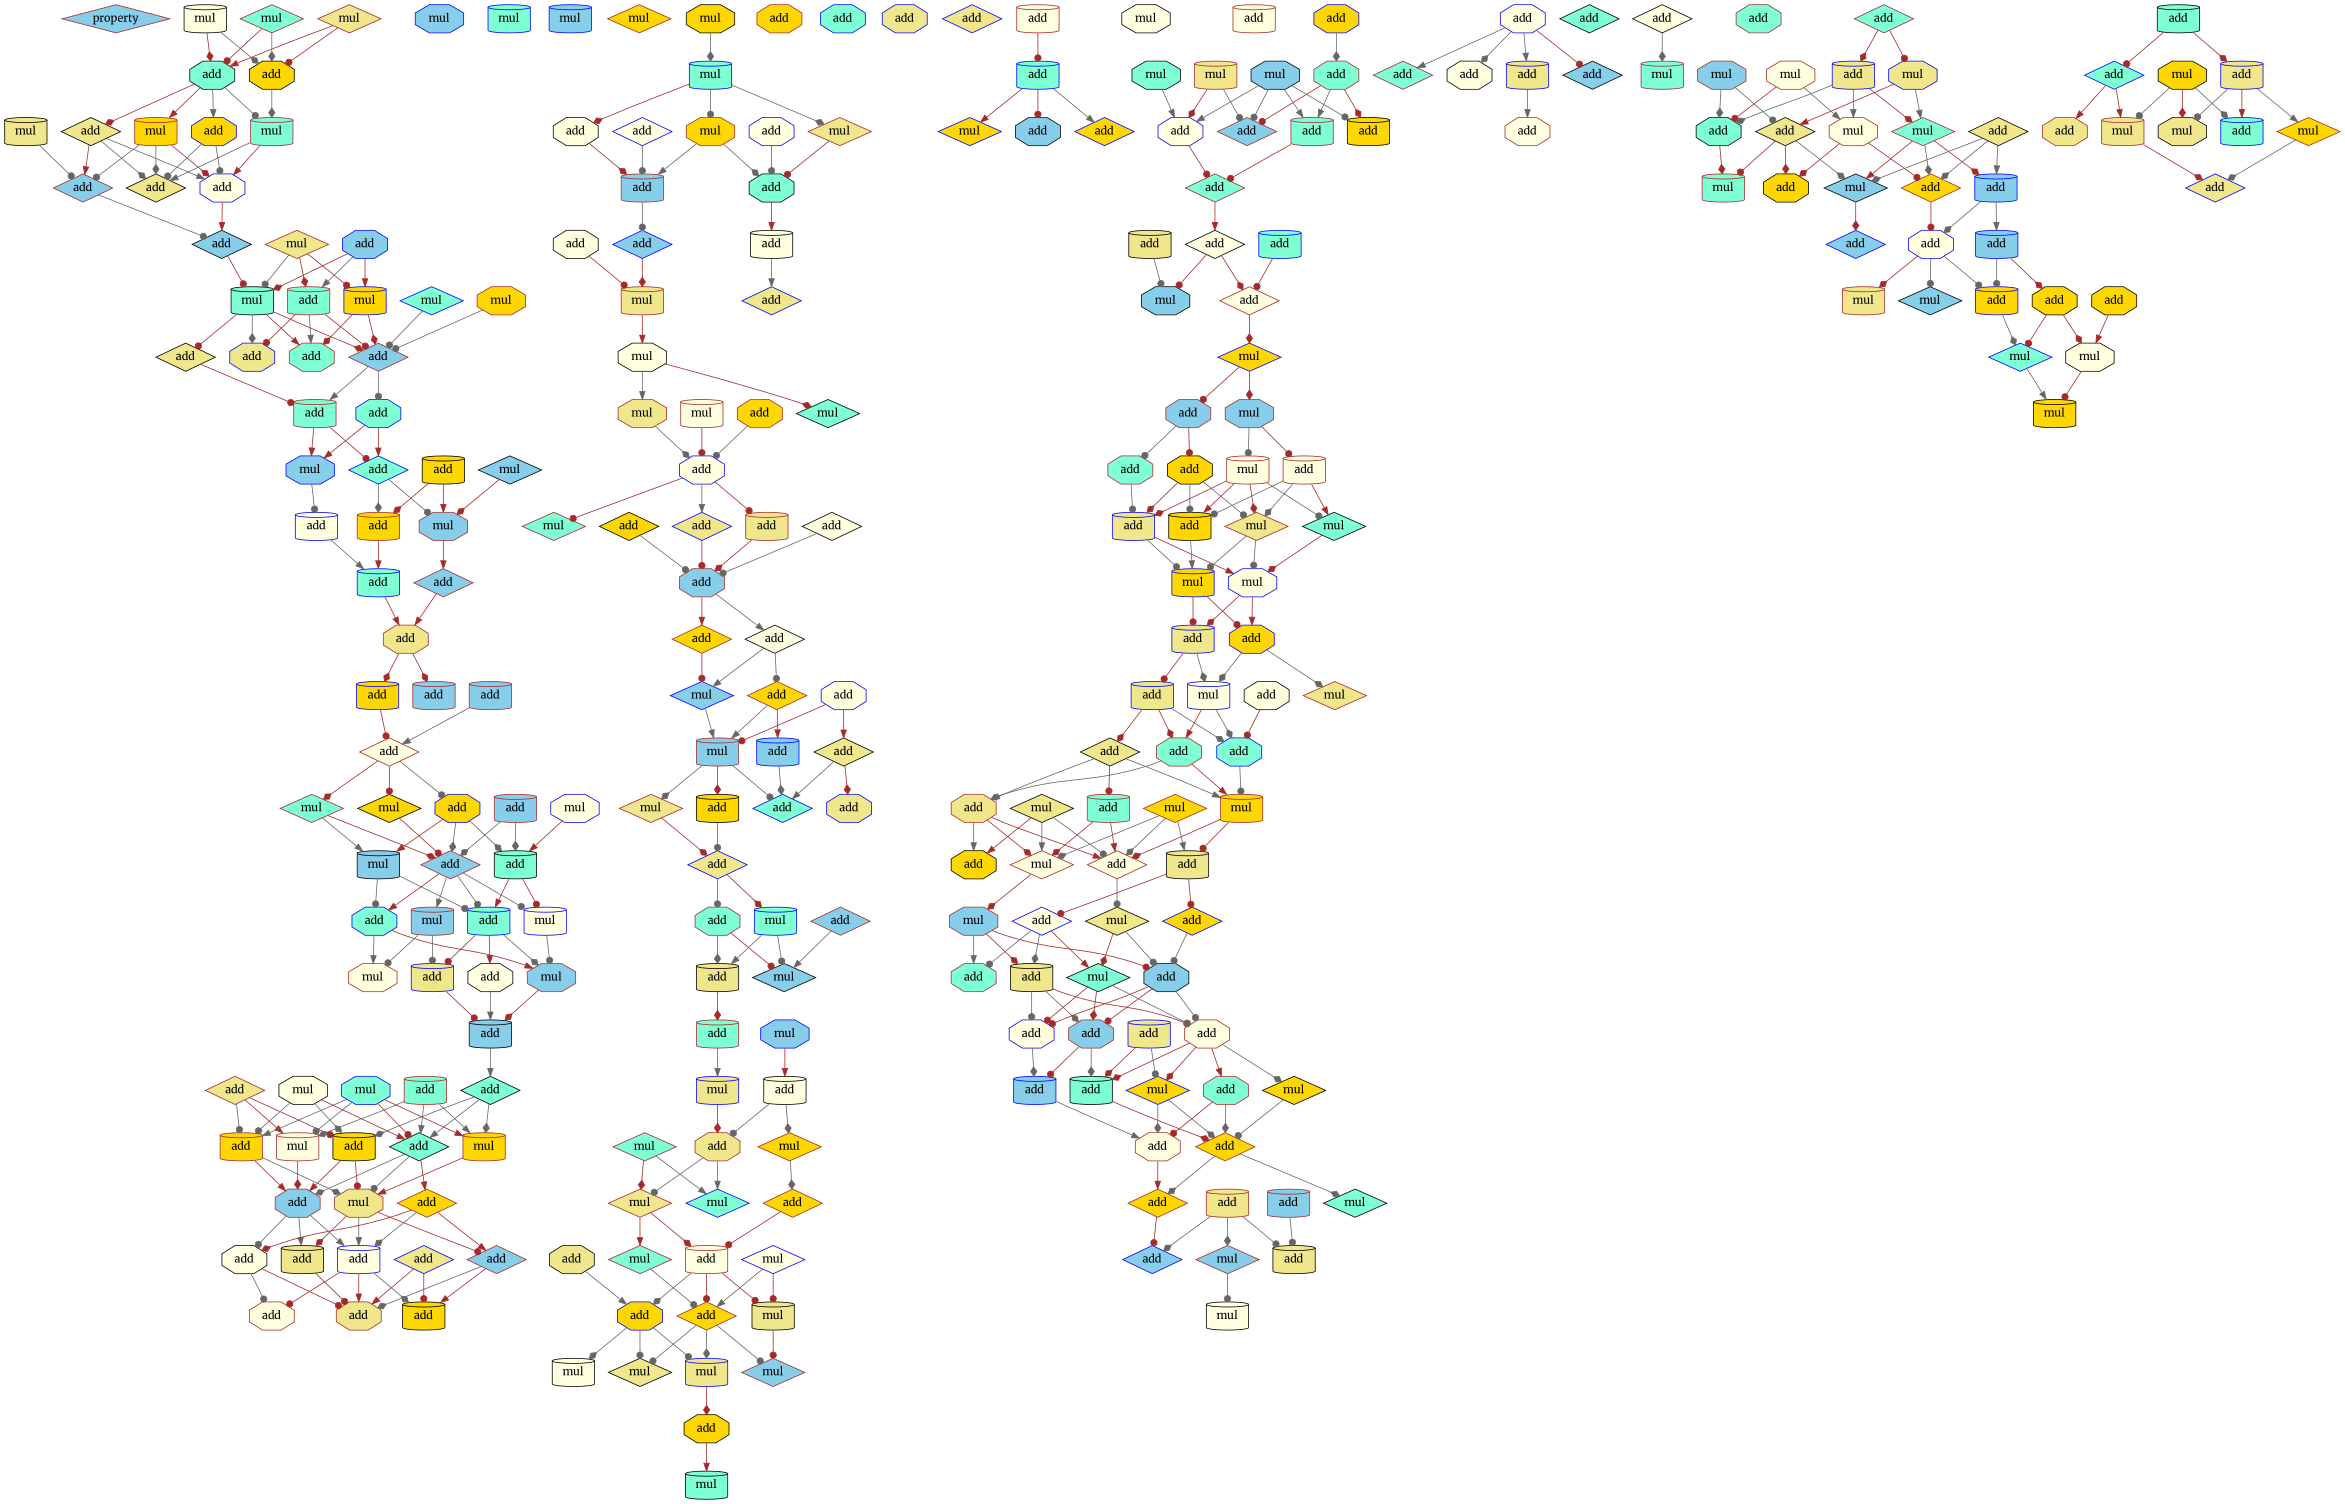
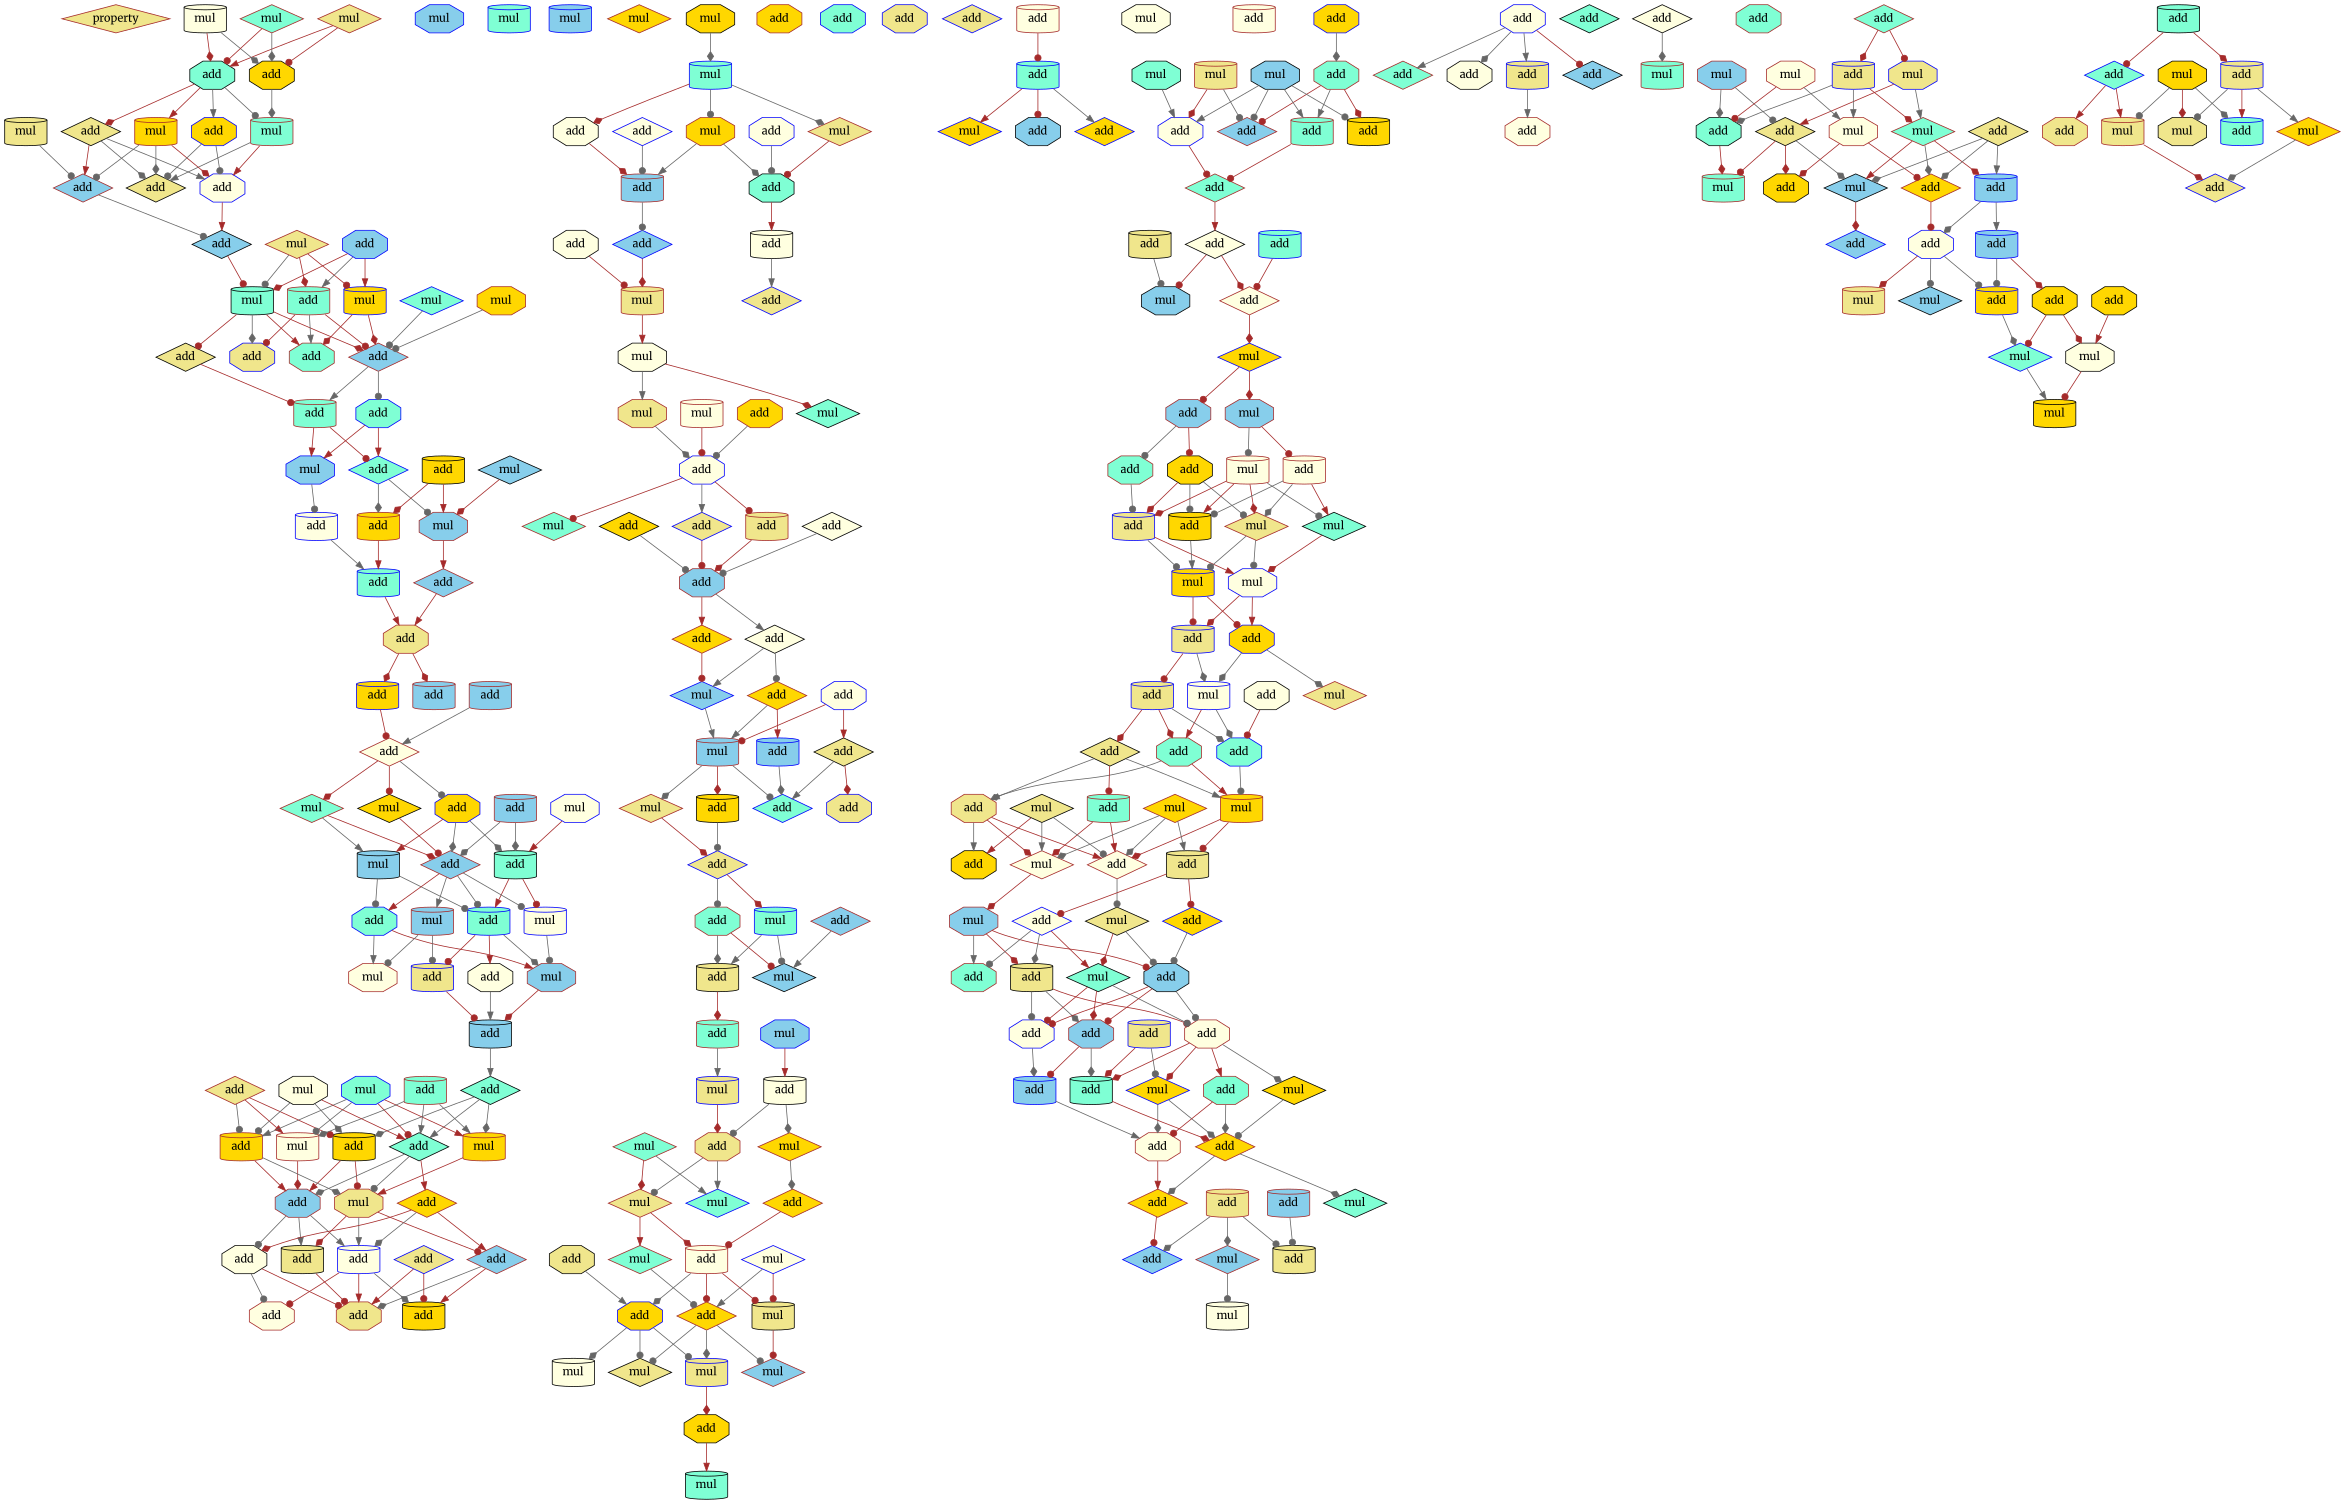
(116, 19) -> (116, 19)
